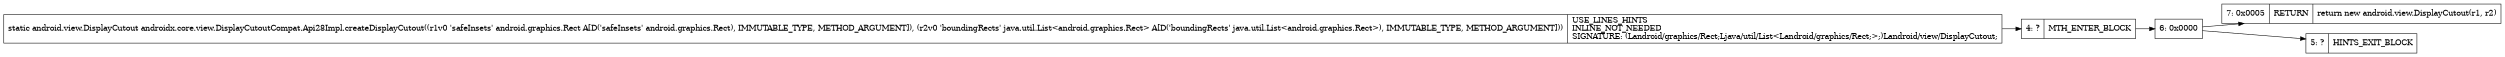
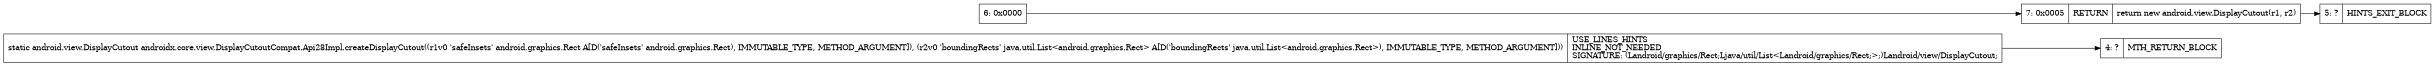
(2090, 29) -> (2172, 48)
(2143, 29) -> none
(2251, 35) -> (2307, 14)
